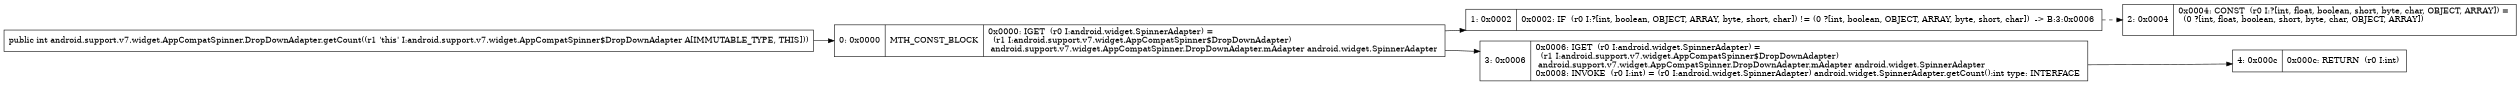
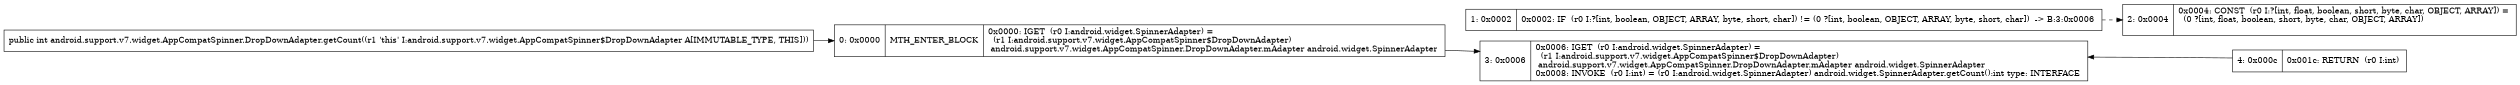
(1453, 31) -> none
(934, 40) -> (934, 40)
(2344, 61) -> (2344, 61)
(2157, 65) -> (2163, 57)
